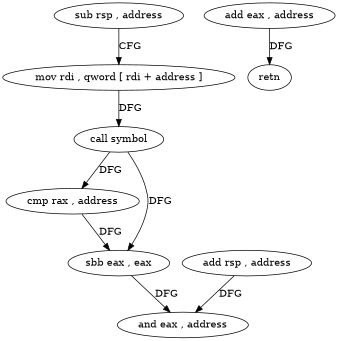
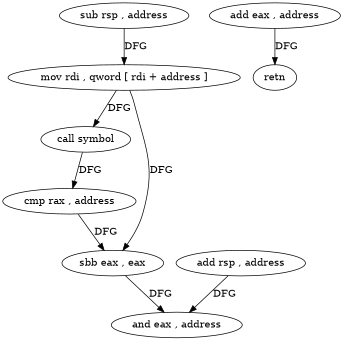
(130, 47) -> (136, 47)
(148, 198) -> (149, 168)
